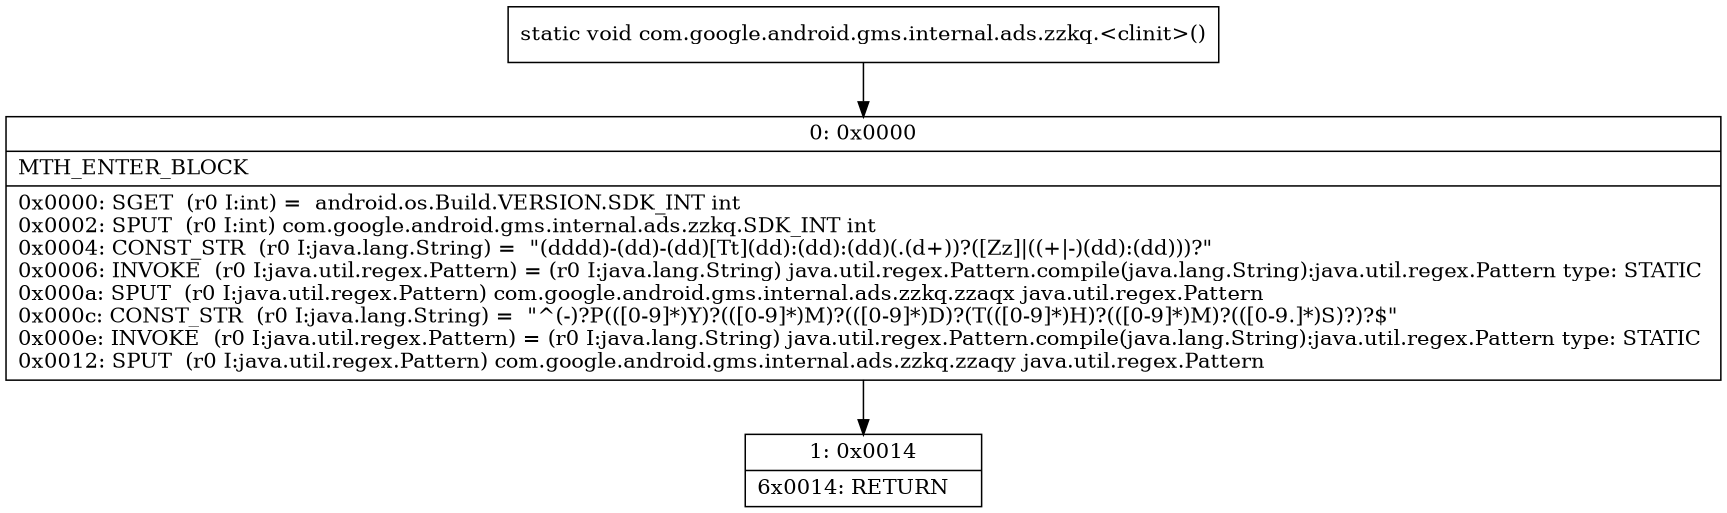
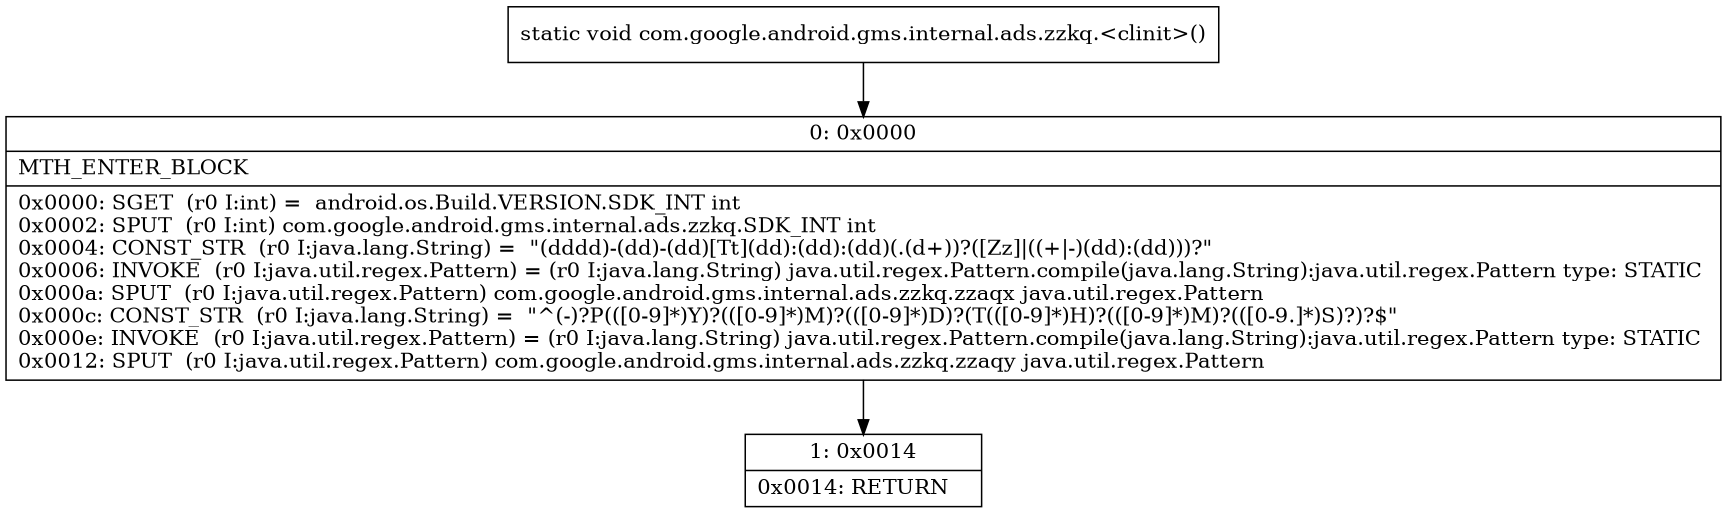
(863, 488) -> (863, 488)
